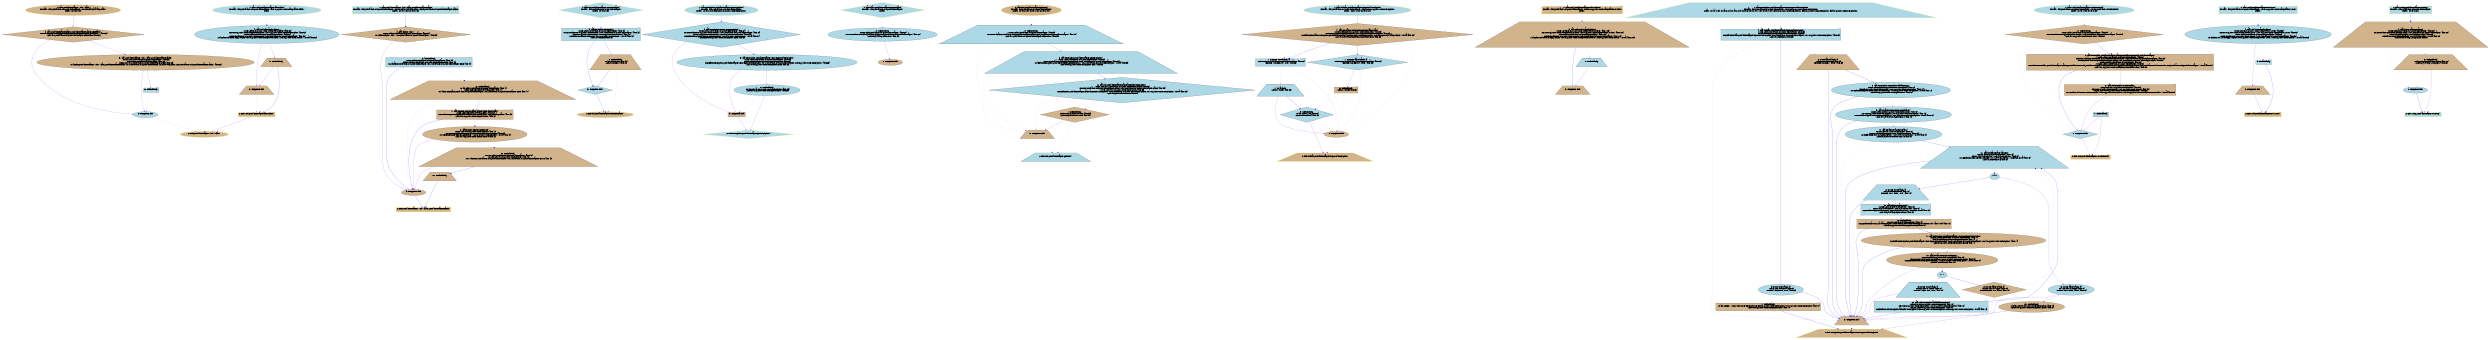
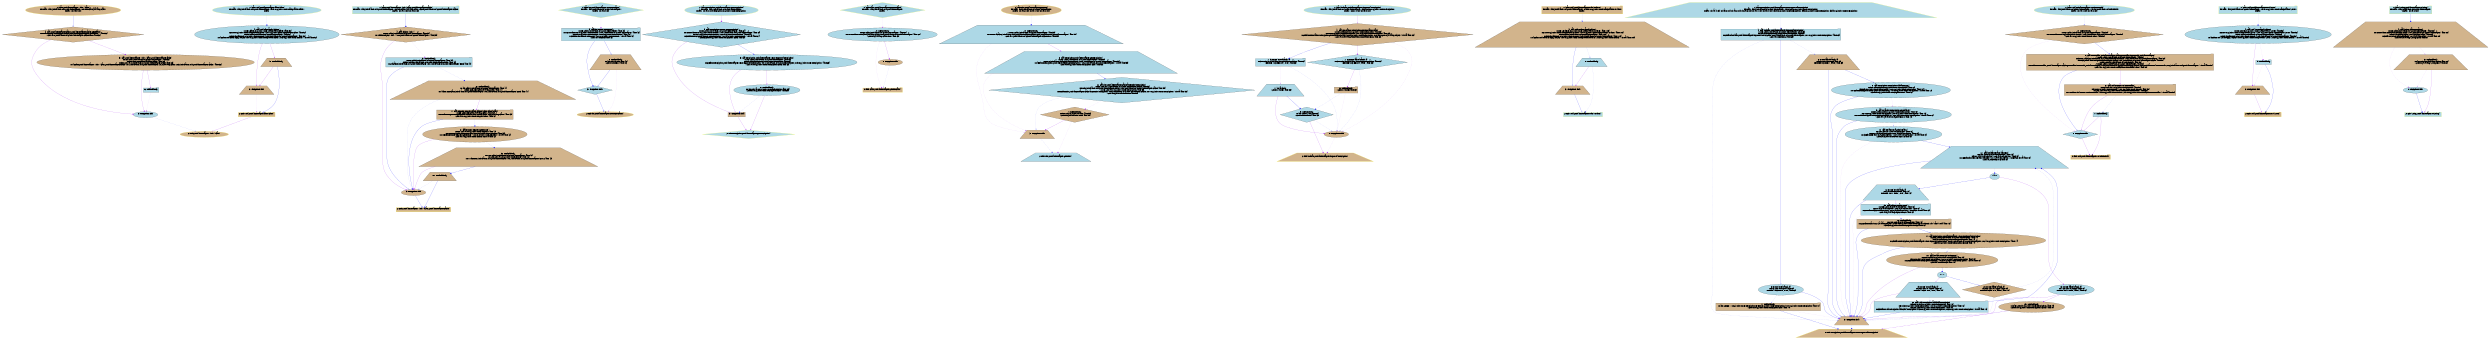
none -> (883, 90)
none -> (1583, 115)
